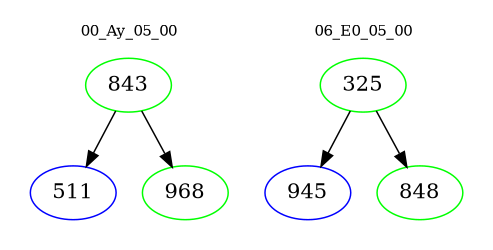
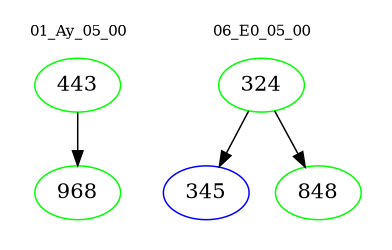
(129, 32) -> (78, 32)
(129, 85) -> (78, 85)
(363, 85) -> (262, 85)
(73, 193) -> none
(308, 193) -> (206, 193)
